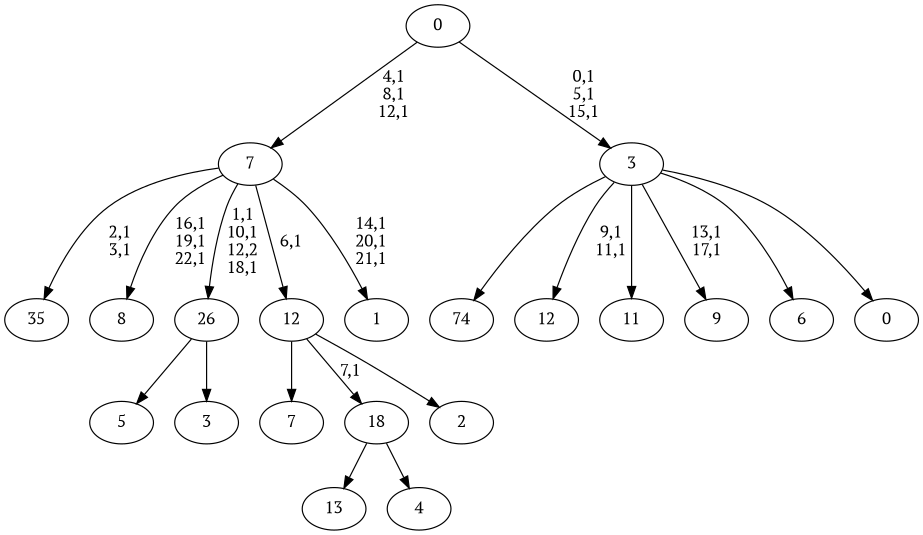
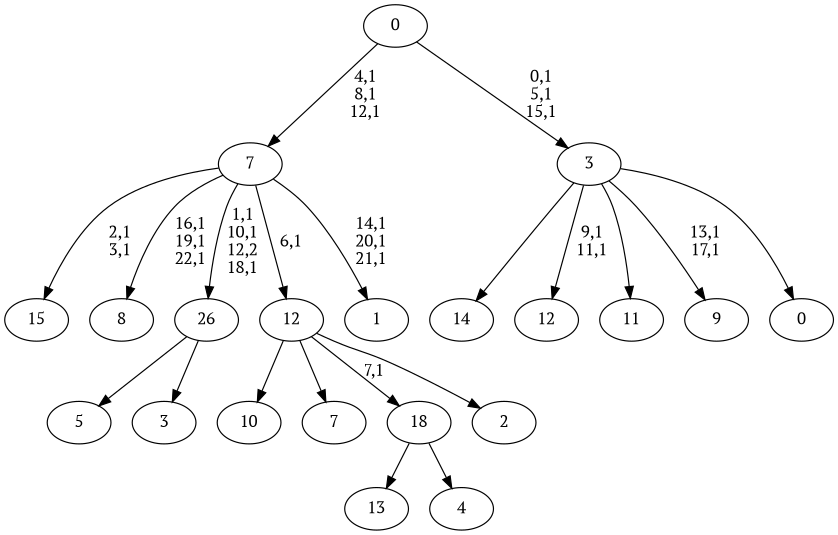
(37, 320) -> (37, 320)
(462, 320) -> (462, 320)
(802, 320) -> none
none -> (249, 423)
